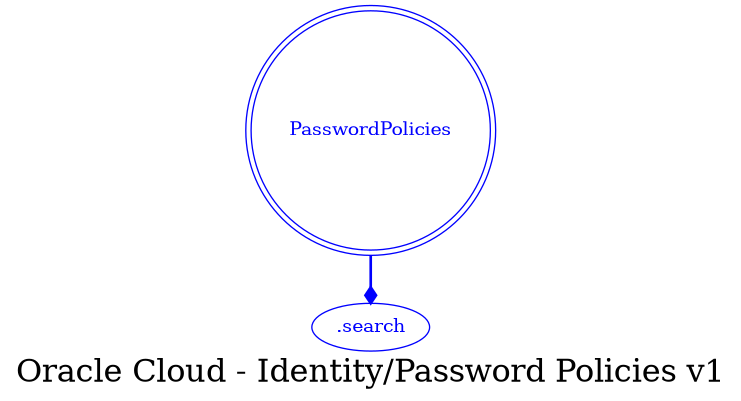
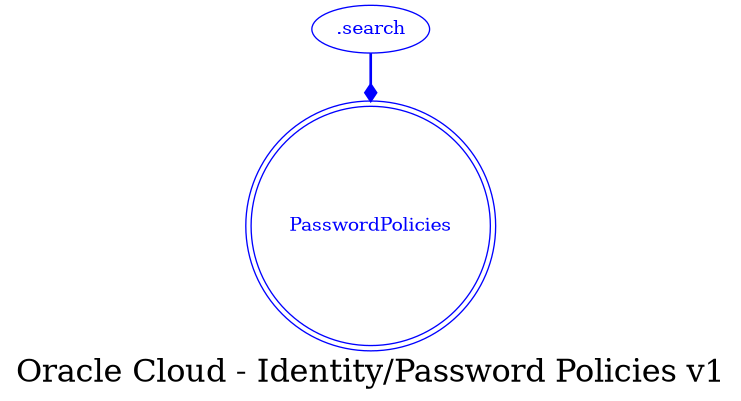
(371, 271) -> (371, 69)
